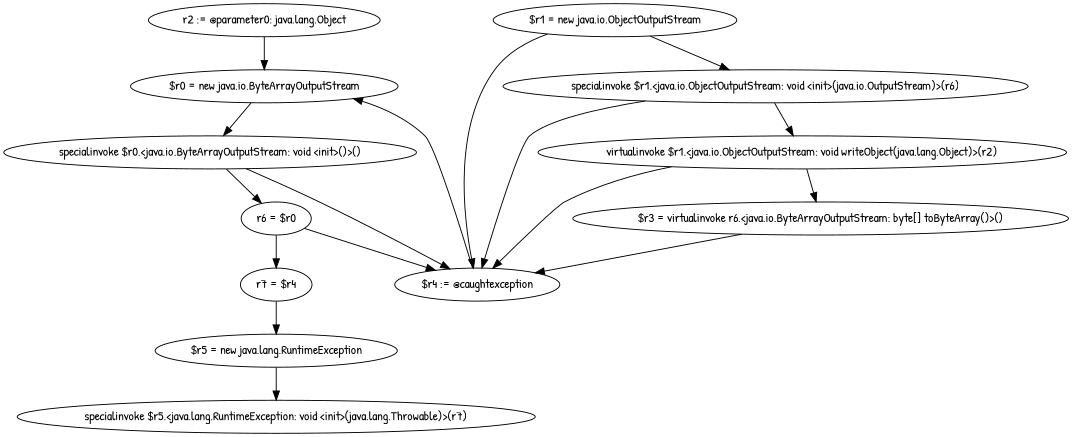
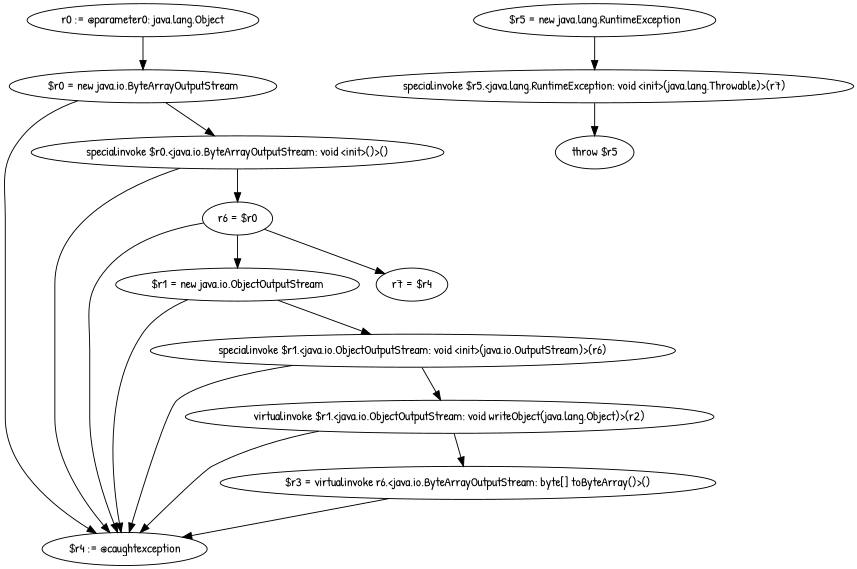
(264, 20) -> (143, 20)
none -> (595, 152)
(439, 167) -> (5, 314)
none -> (238, 247)
(276, 313) -> none
